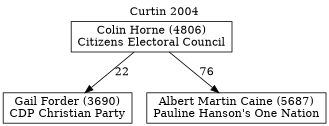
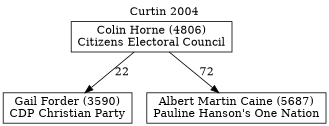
(207, 72) -> (207, 72)
(68, 108) -> (68, 108)
